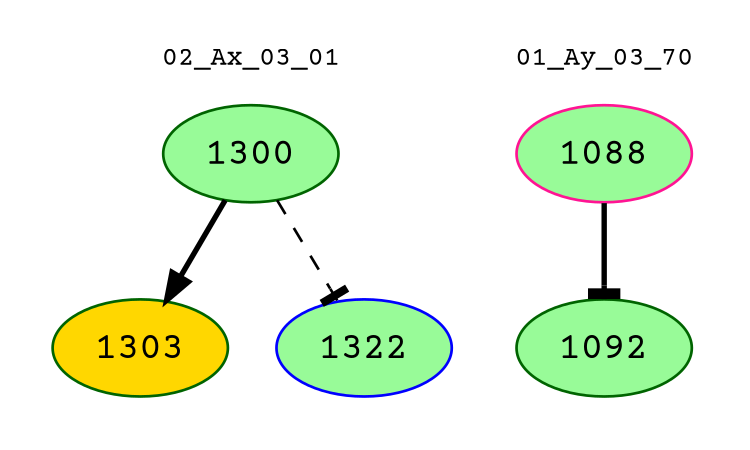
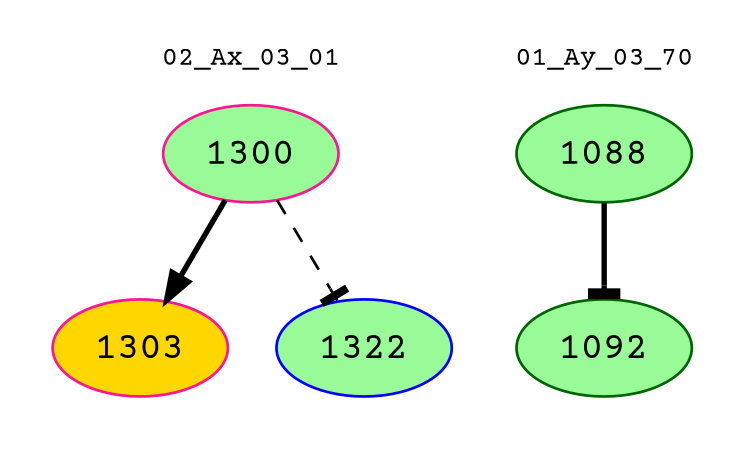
(251, 154) -> (251, 154)
(604, 154) -> (604, 154)
(140, 348) -> (140, 348)
